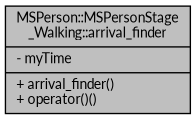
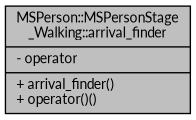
(44, 59) -> (48, 59)
